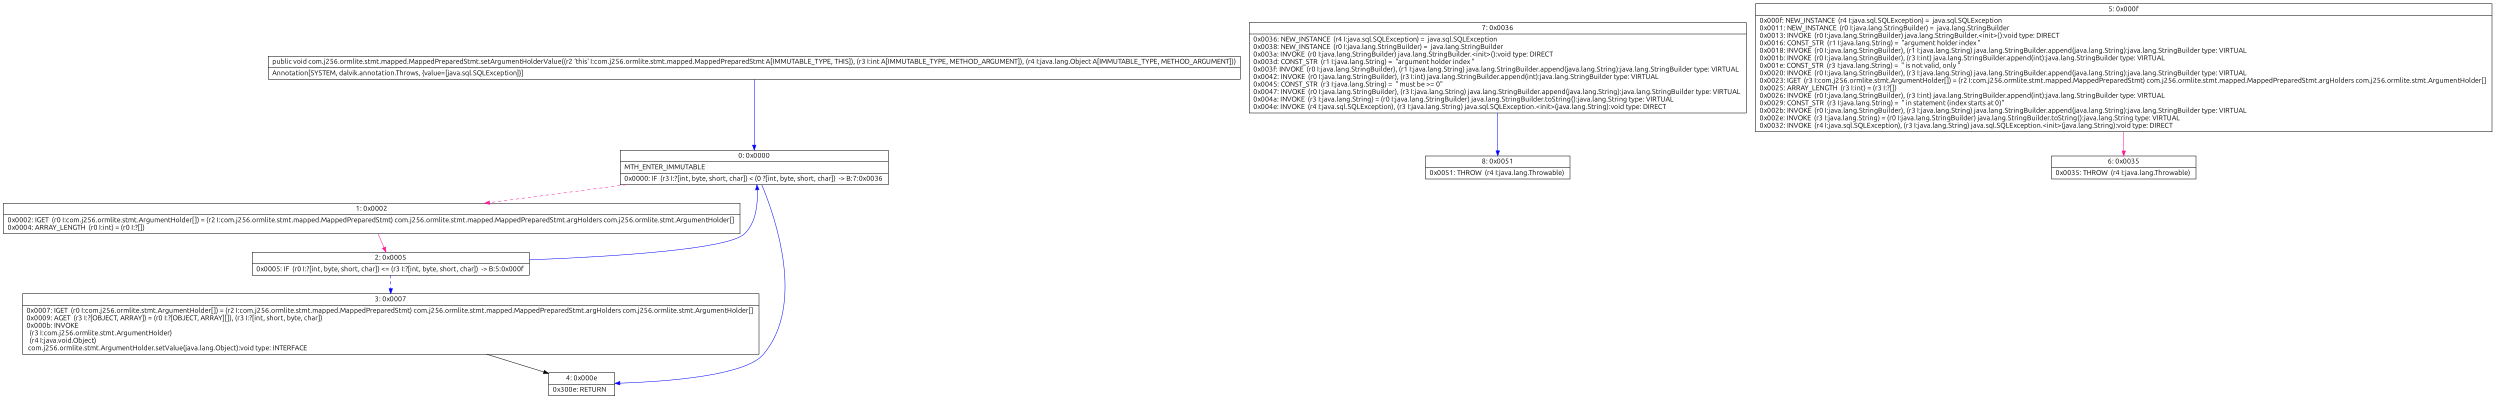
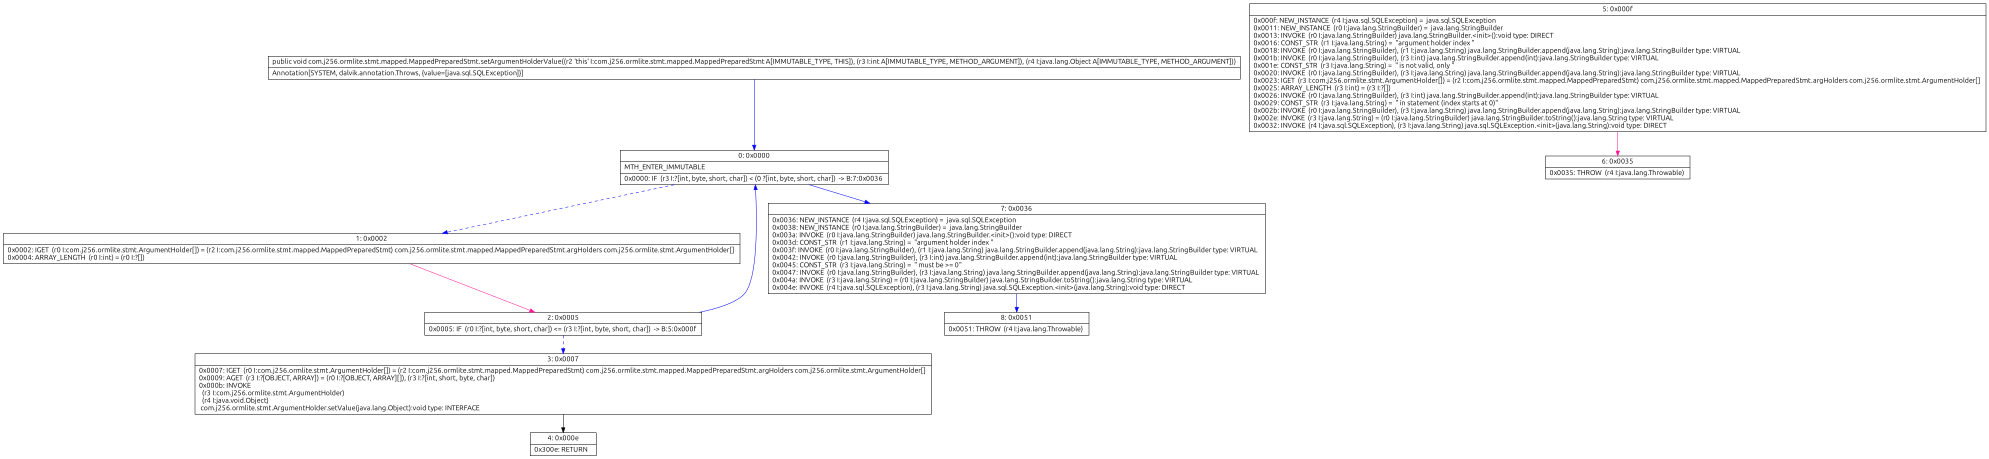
(558, 194) -> (561, 208)
(771, 342) -> (837, 193)
